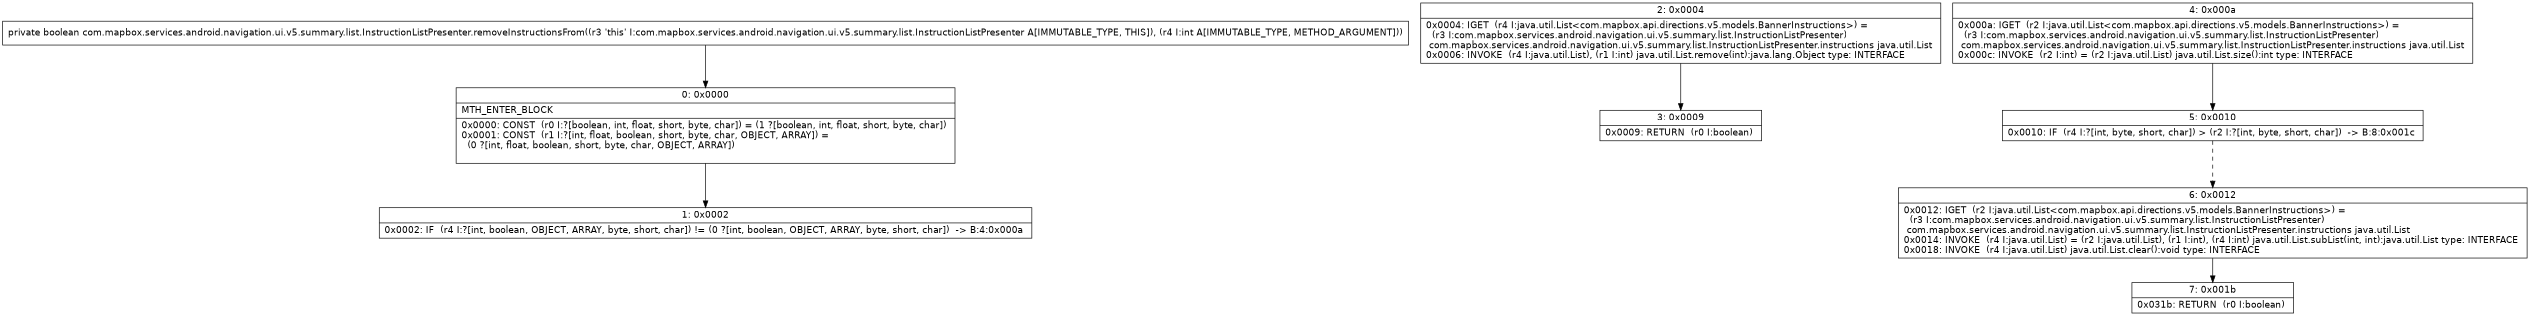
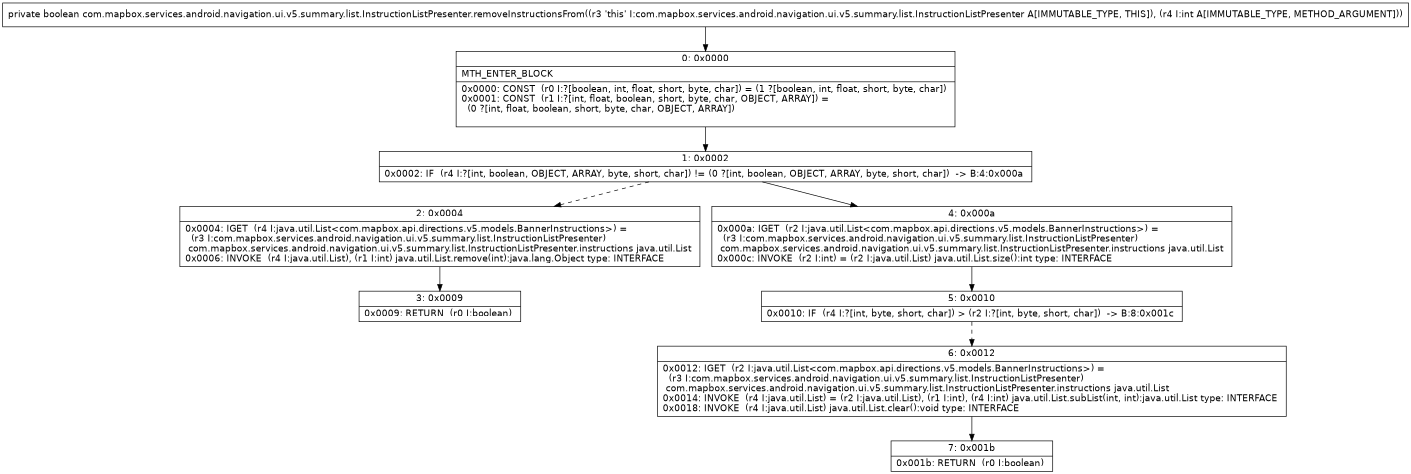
none -> (605, 193)
none -> (807, 193)
(2213, 305) -> (972, 463)
